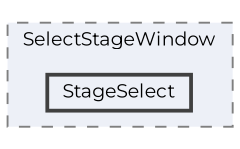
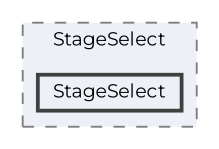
(120, 41) -> (110, 41)
